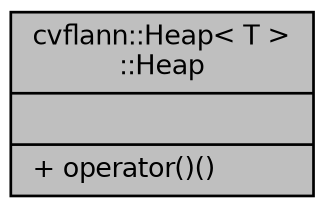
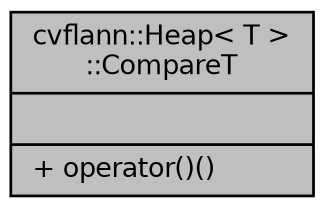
(162, 66) -> (162, 66)
